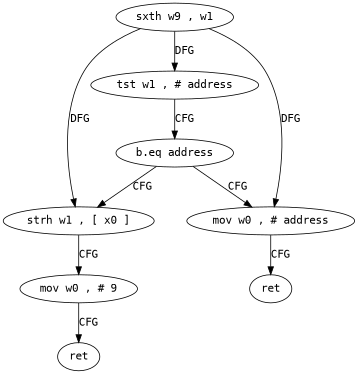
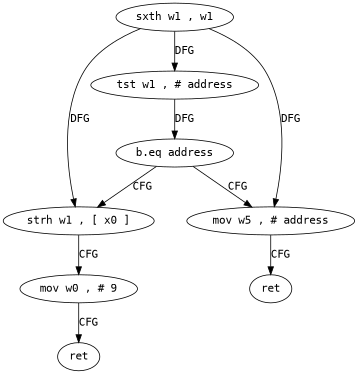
(175, 17) -> (175, 17)
(184, 119) -> (184, 119)
(271, 221) -> (271, 221)
